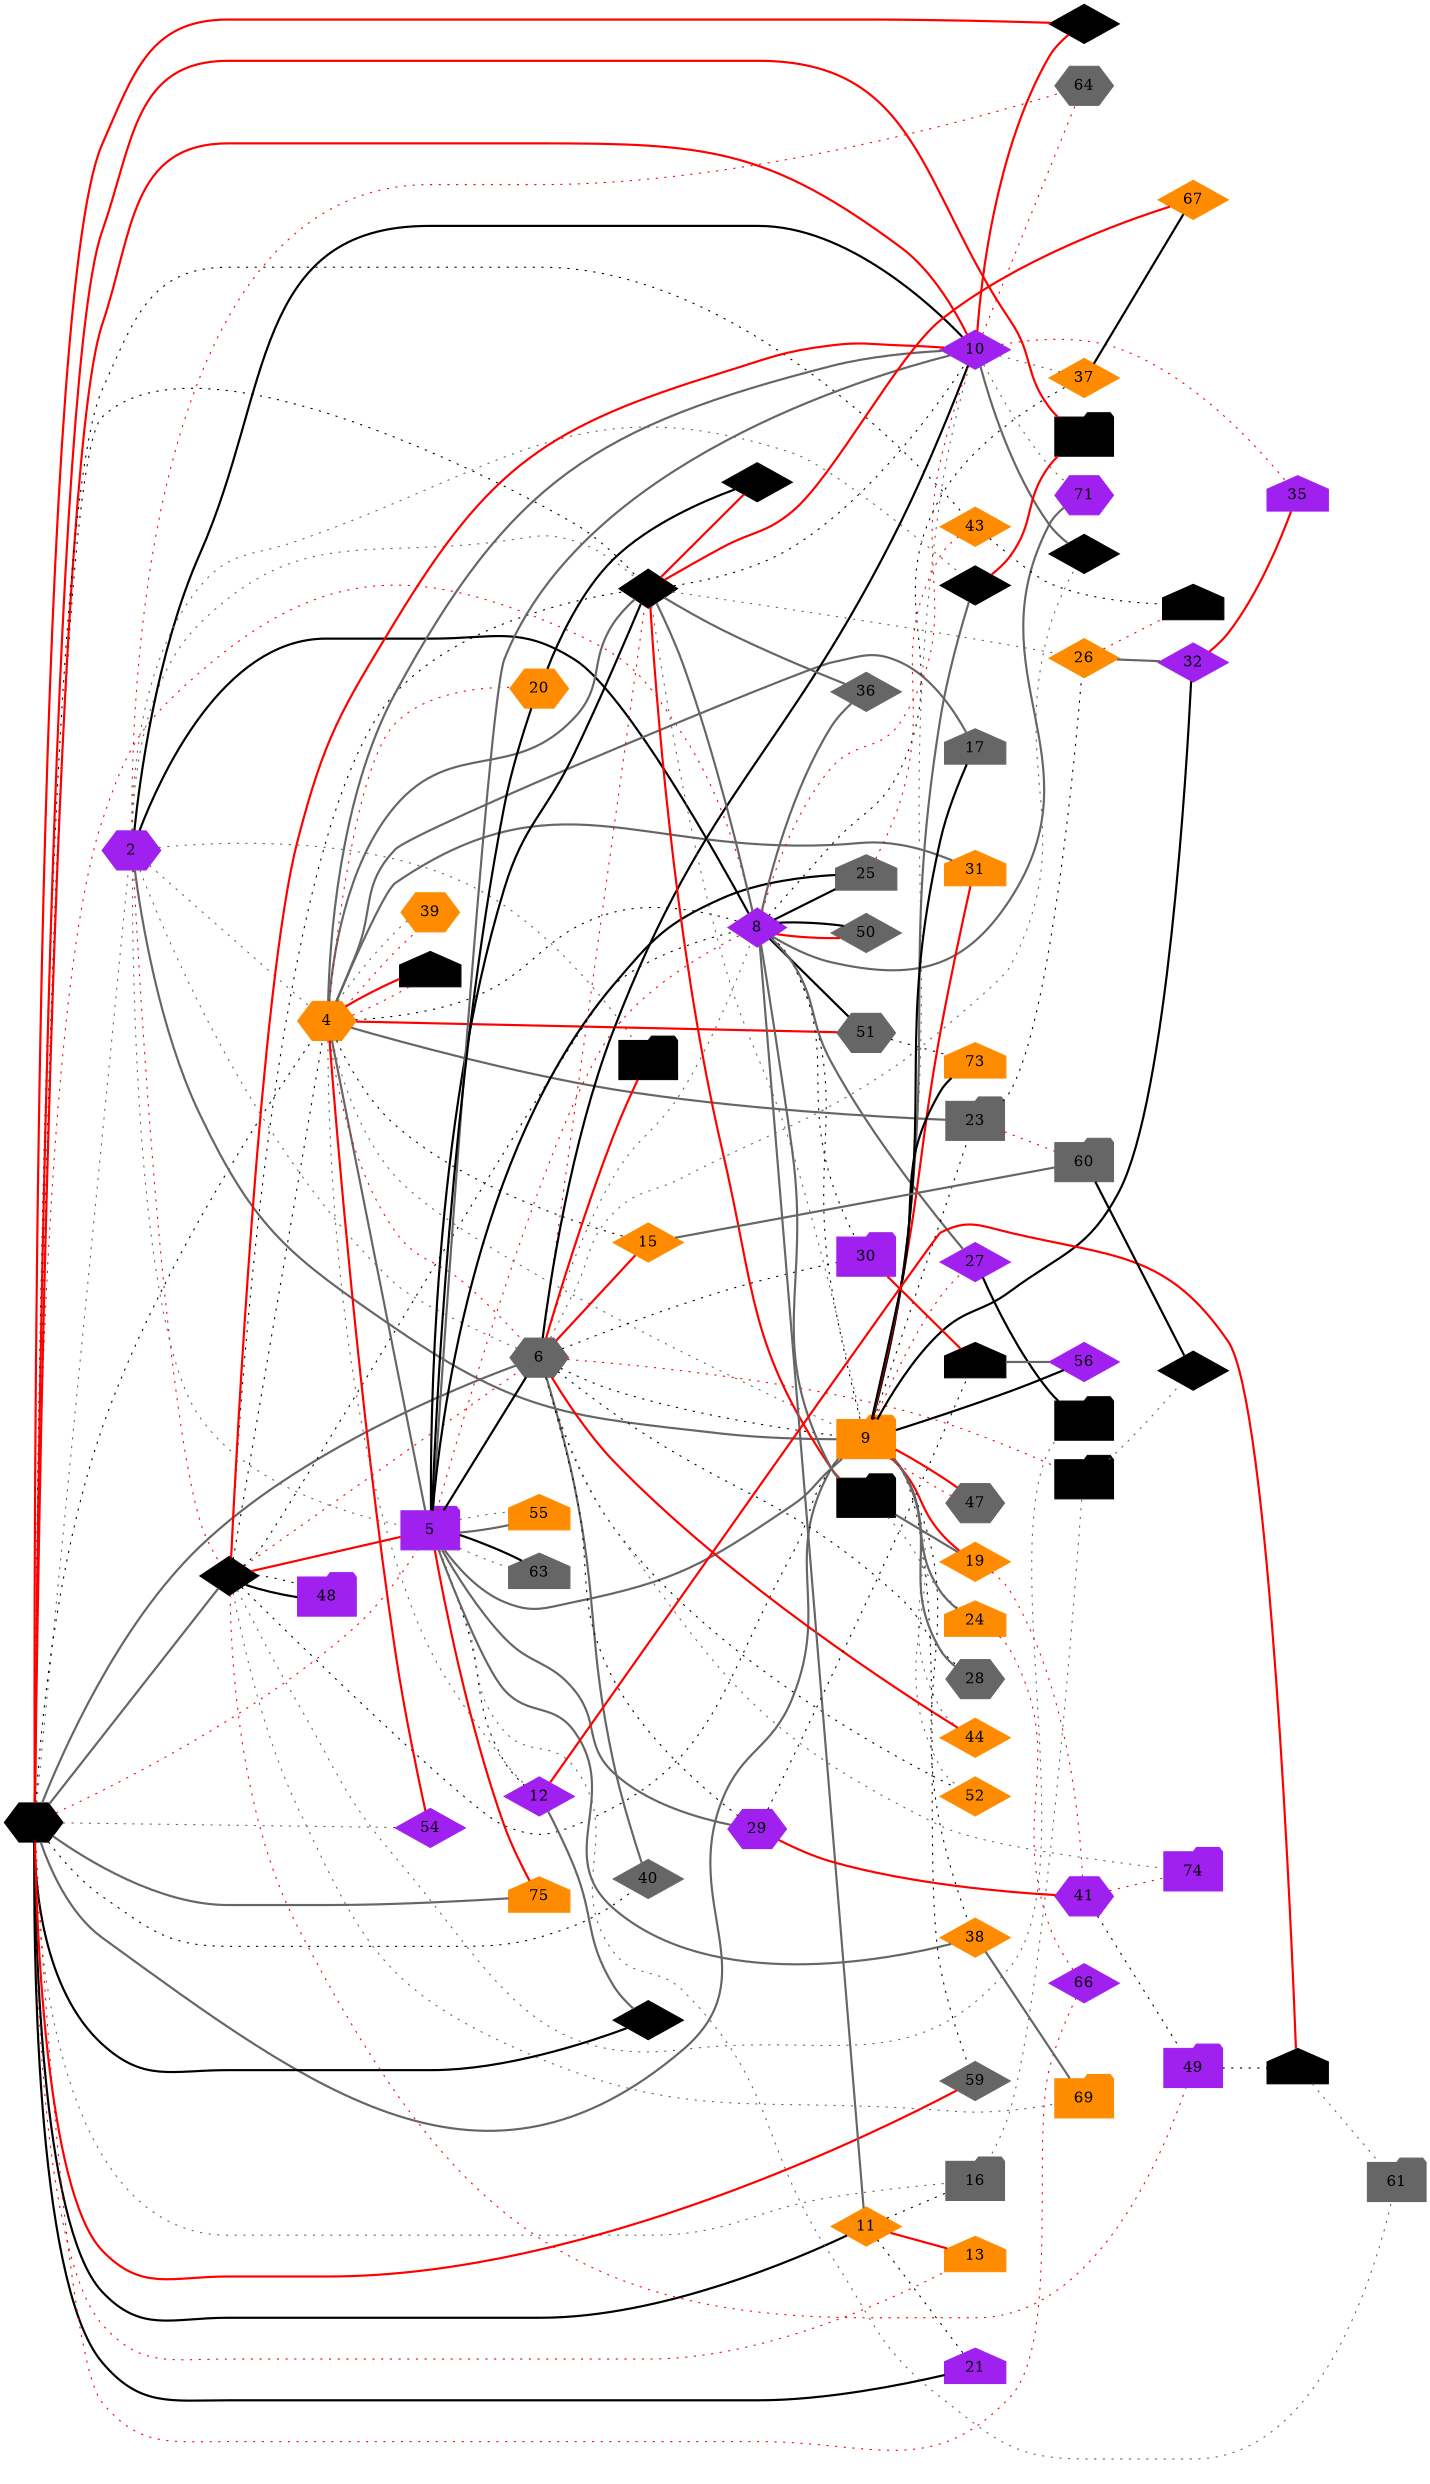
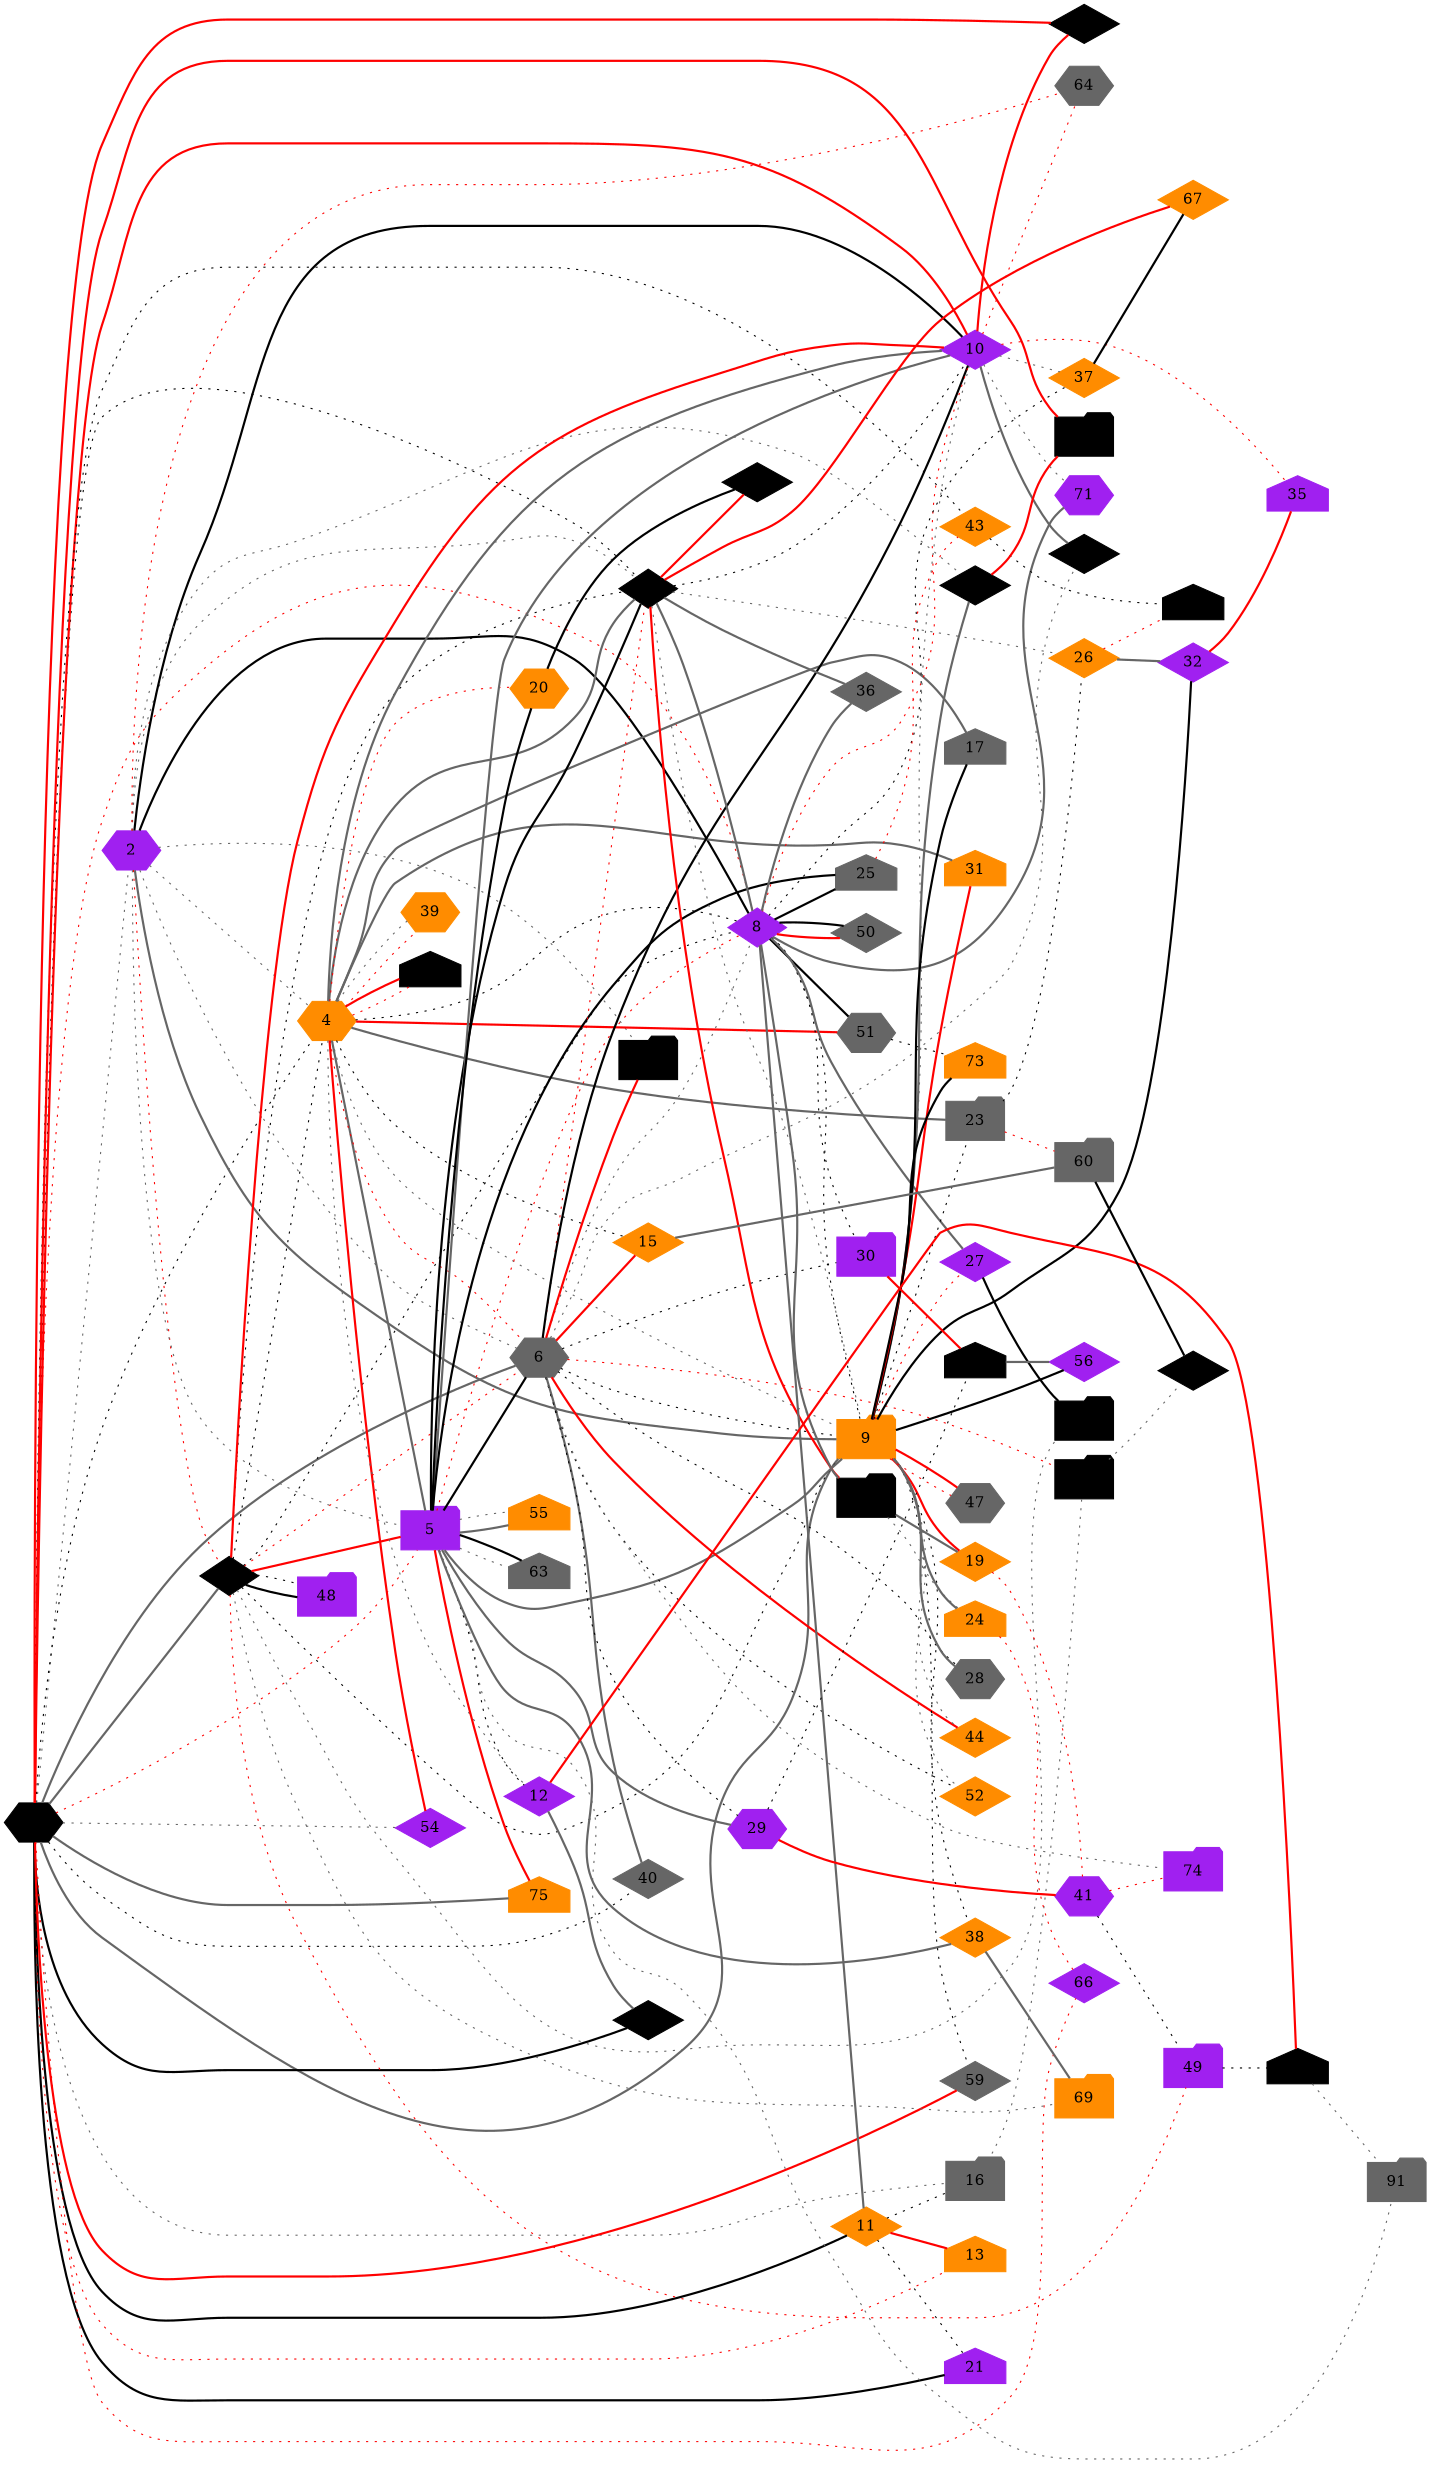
(1397, 2182) -> (1397, 2182)
